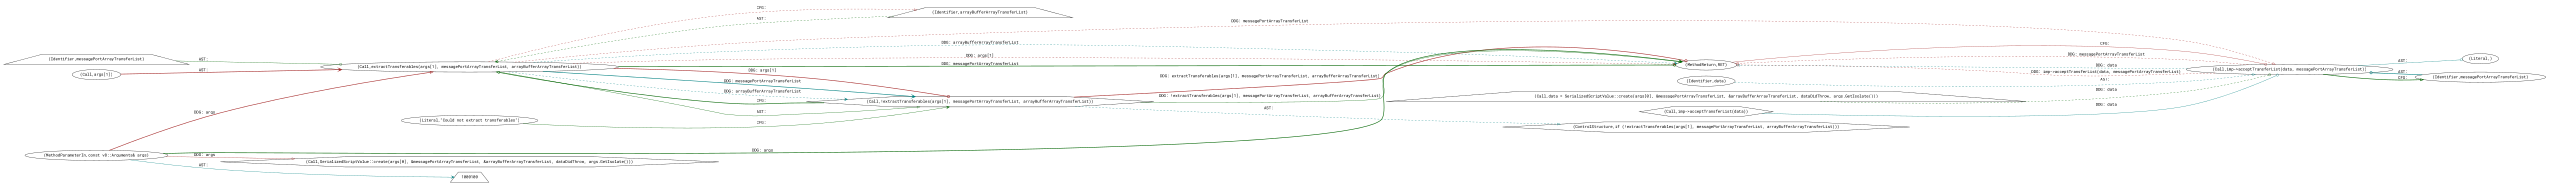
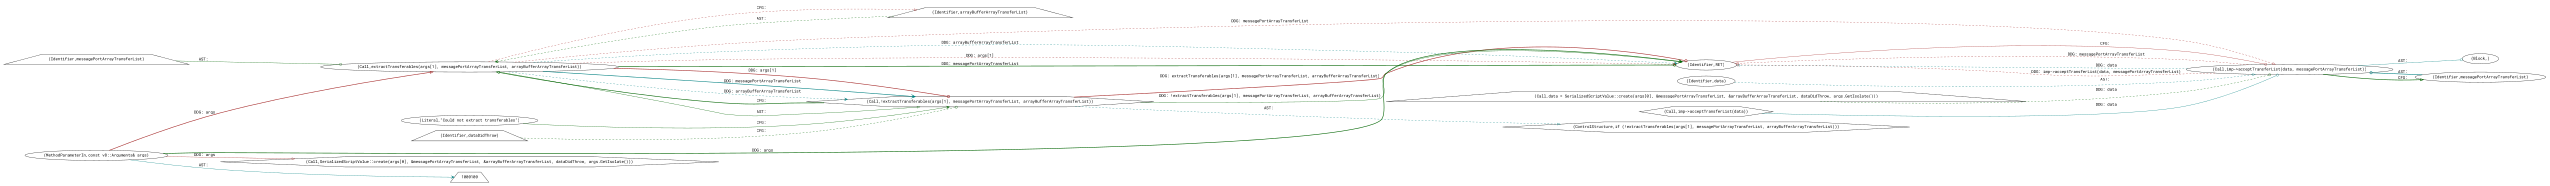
(2480, 59) -> (2480, 59)
(1706, 65) -> (1706, 65)
(96, 75) -> none
none -> (470, 136)
